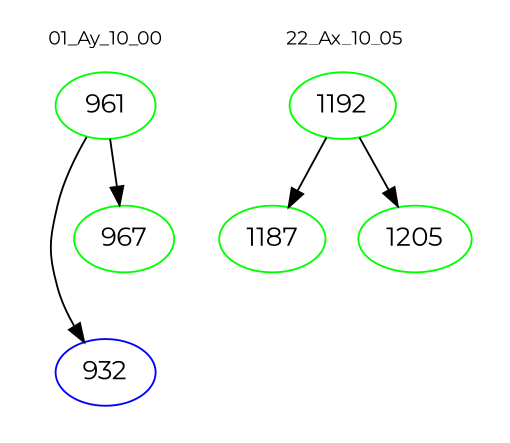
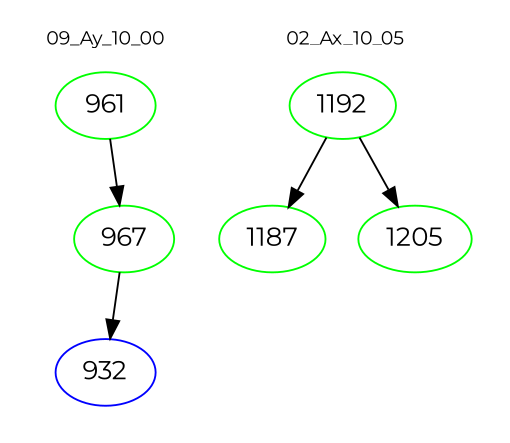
(106, 40) -> (106, 40)
(346, 40) -> (346, 40)
(52, 230) -> (116, 296)
